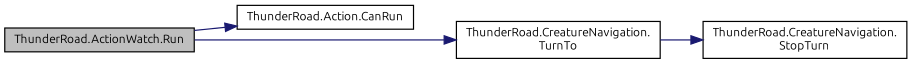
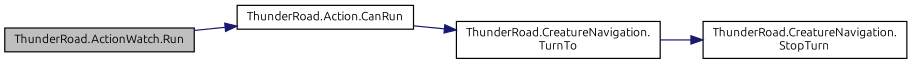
(319, 40) -> (429, 27)
